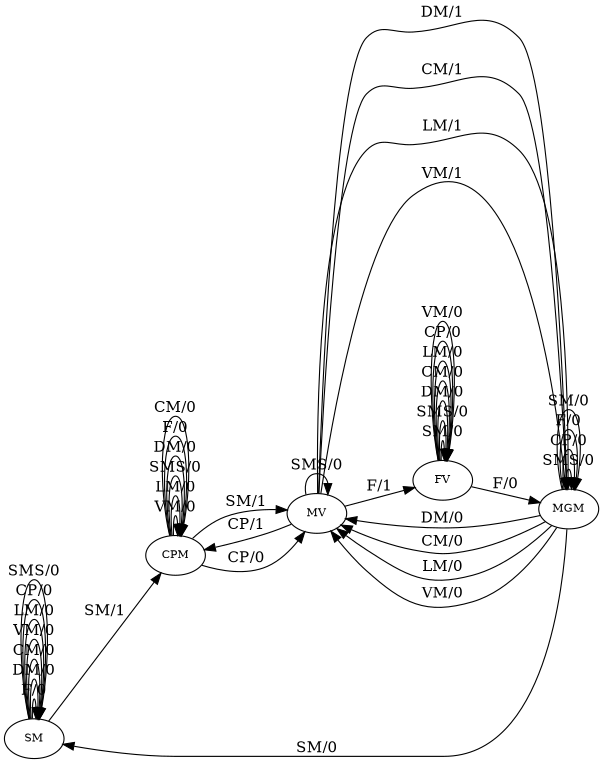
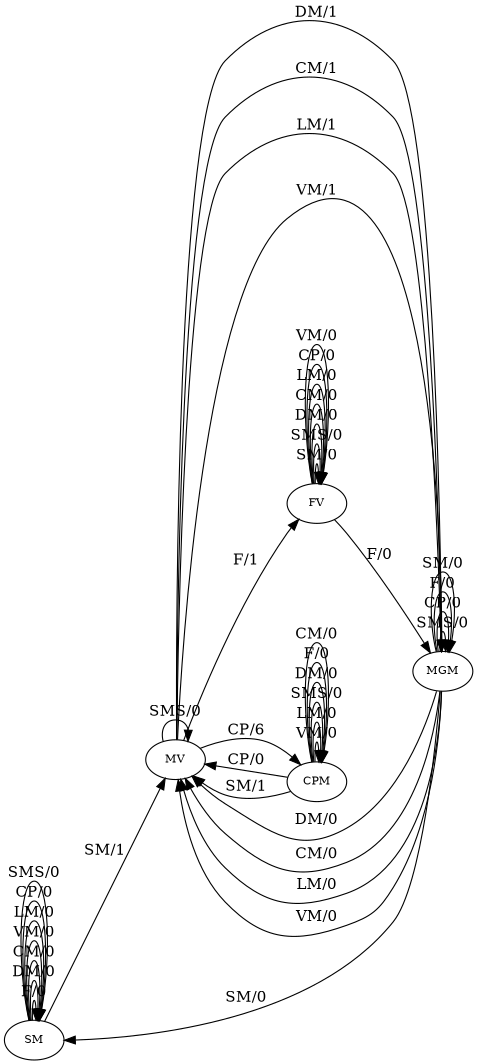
(246, 525) -> (246, 730)
(101, 652) -> (102, 905)
